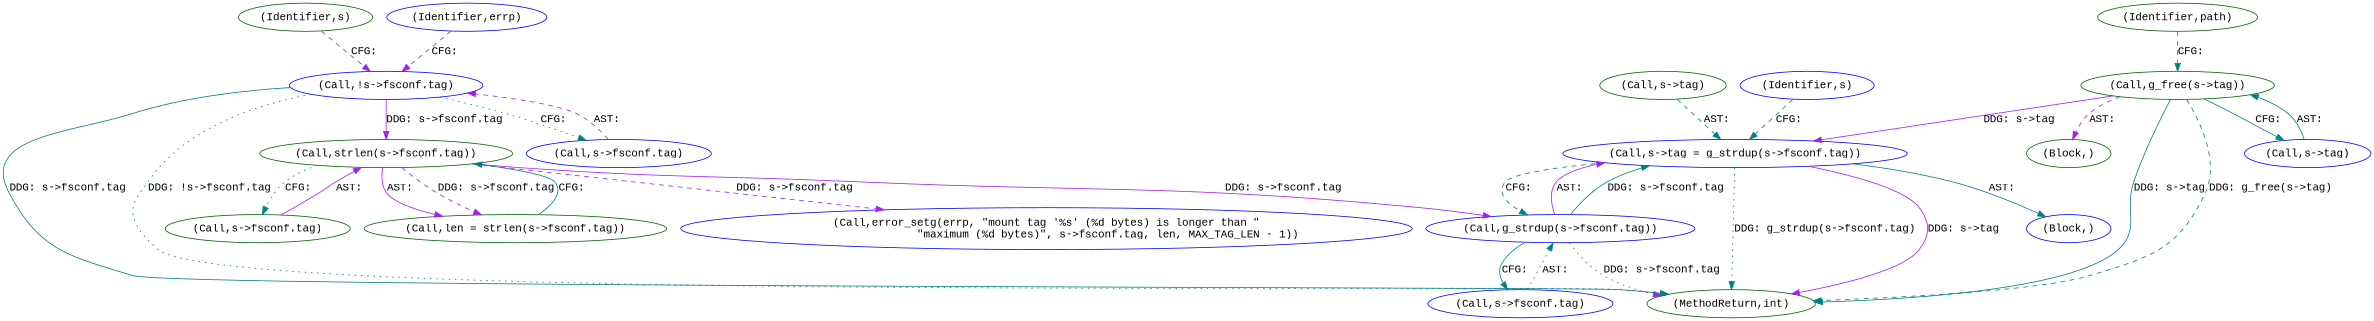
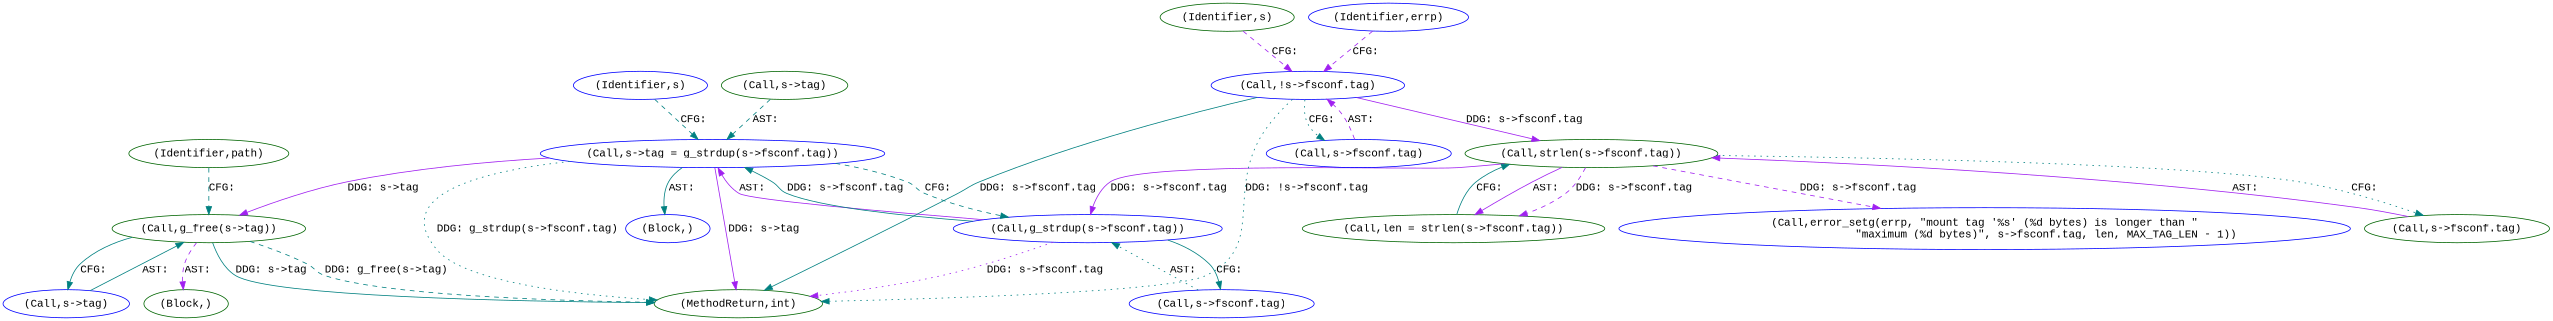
(1967, 118) -> (396, 173)
